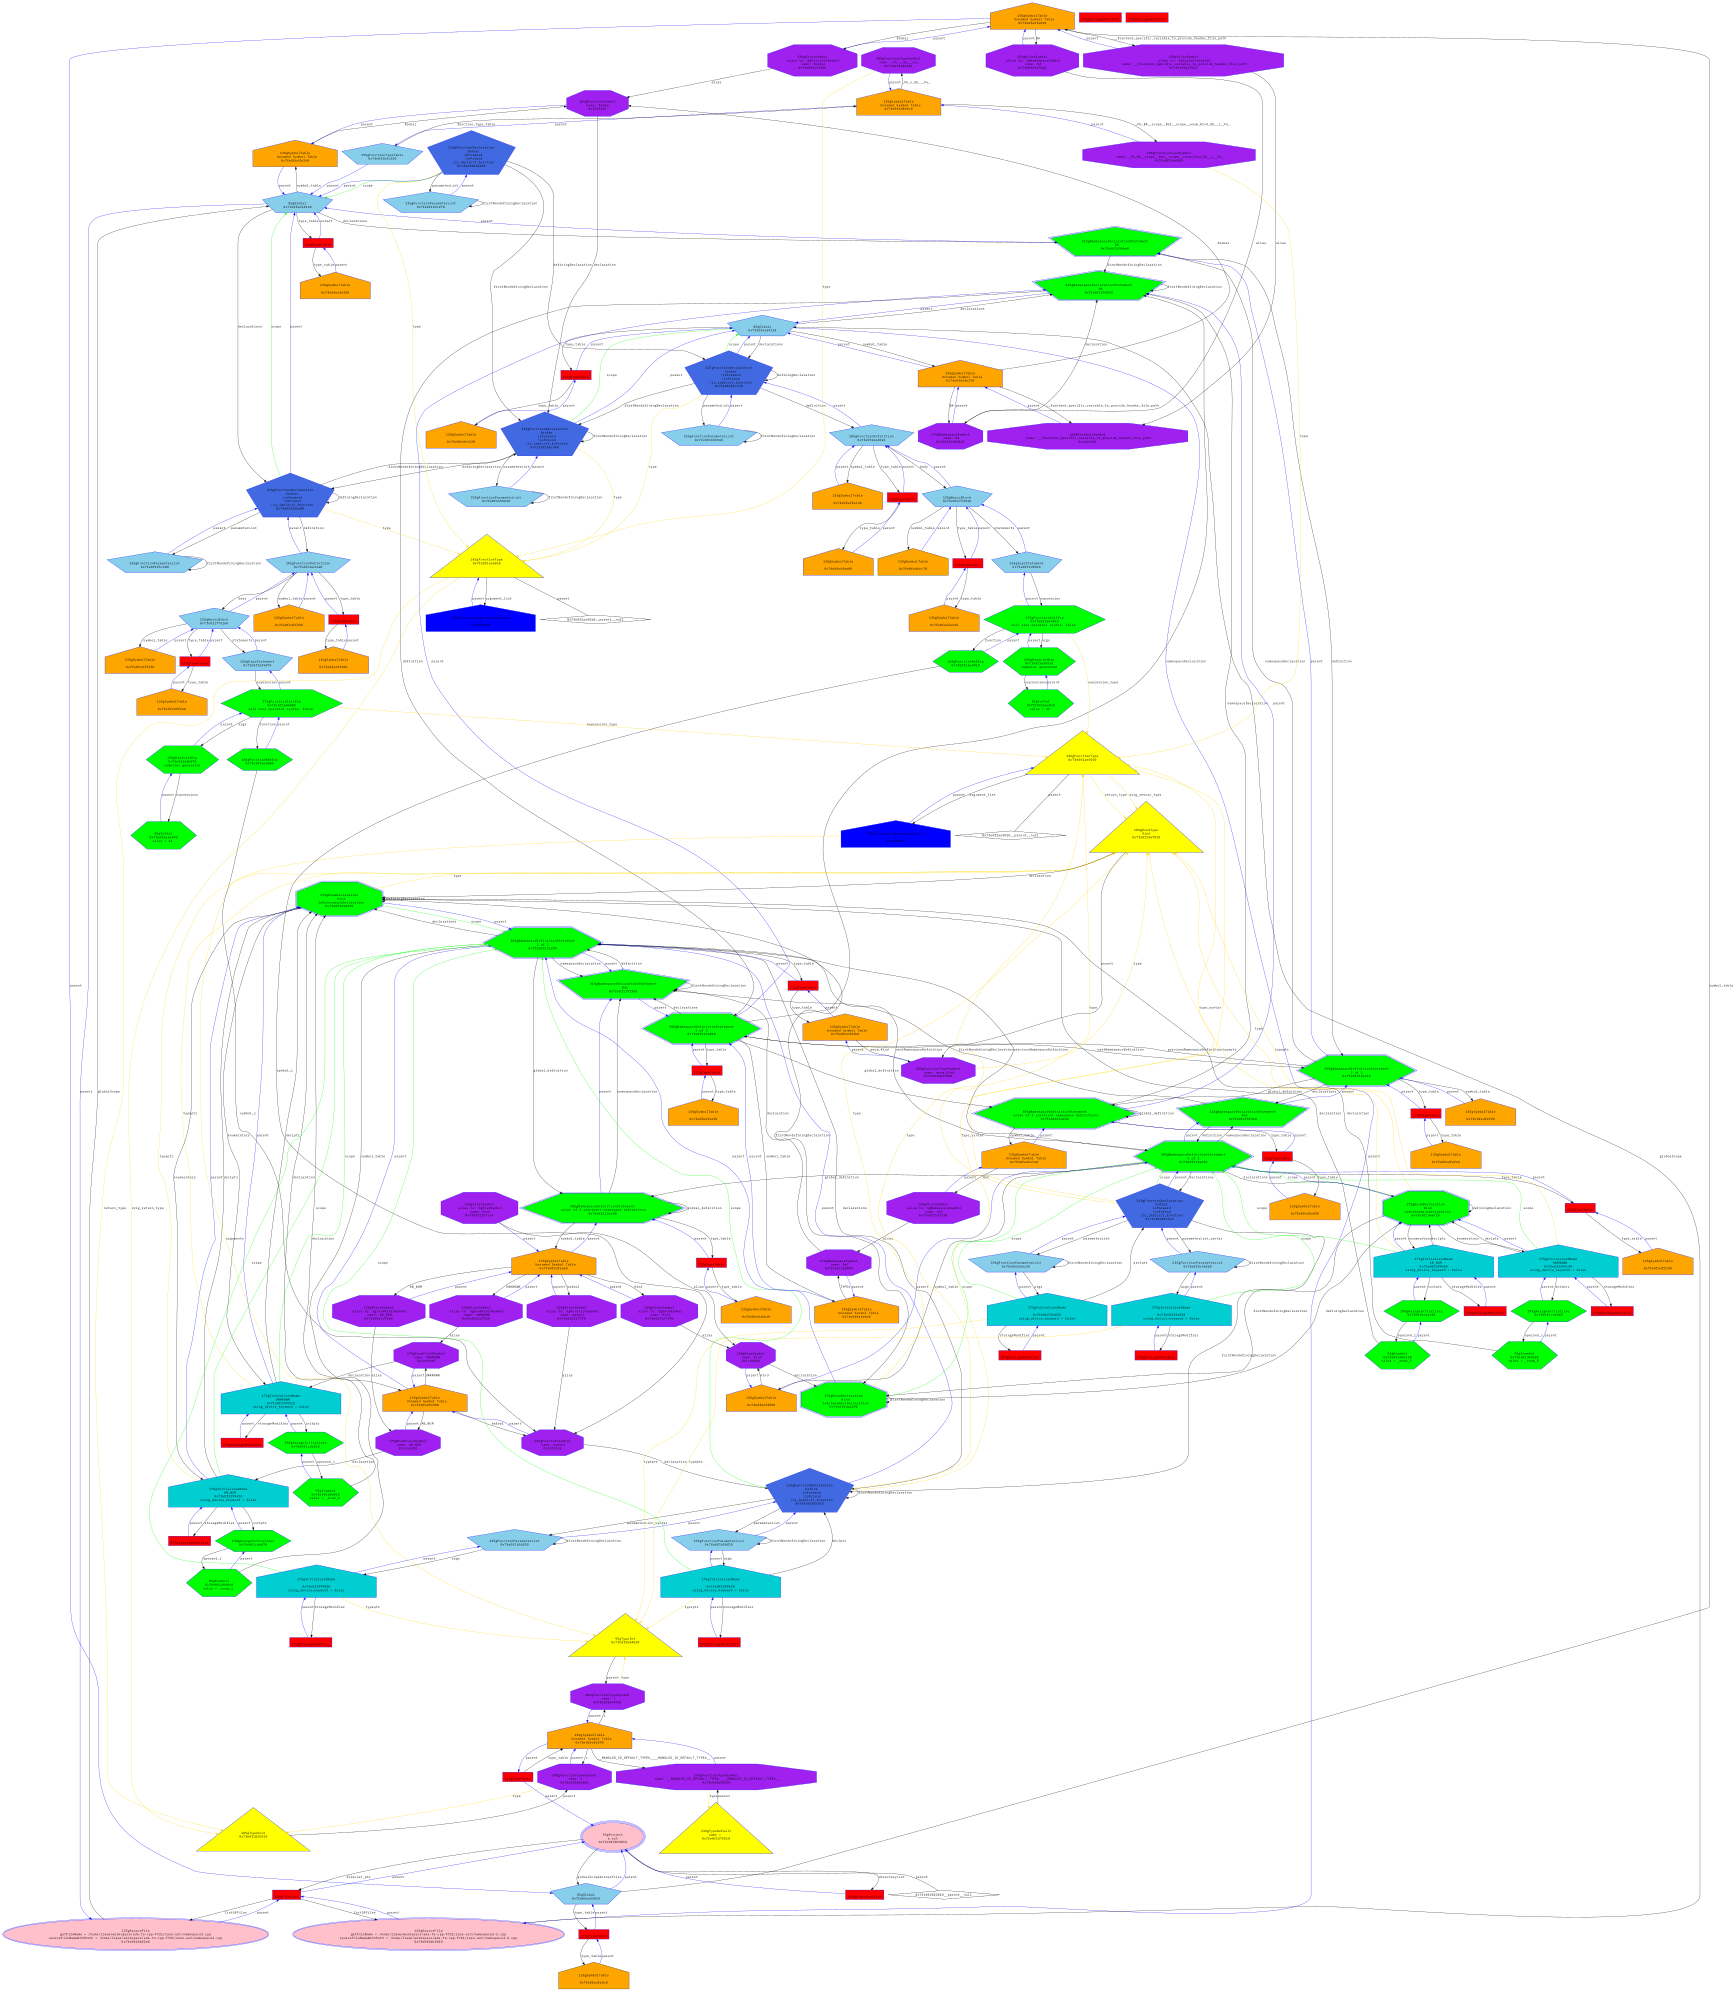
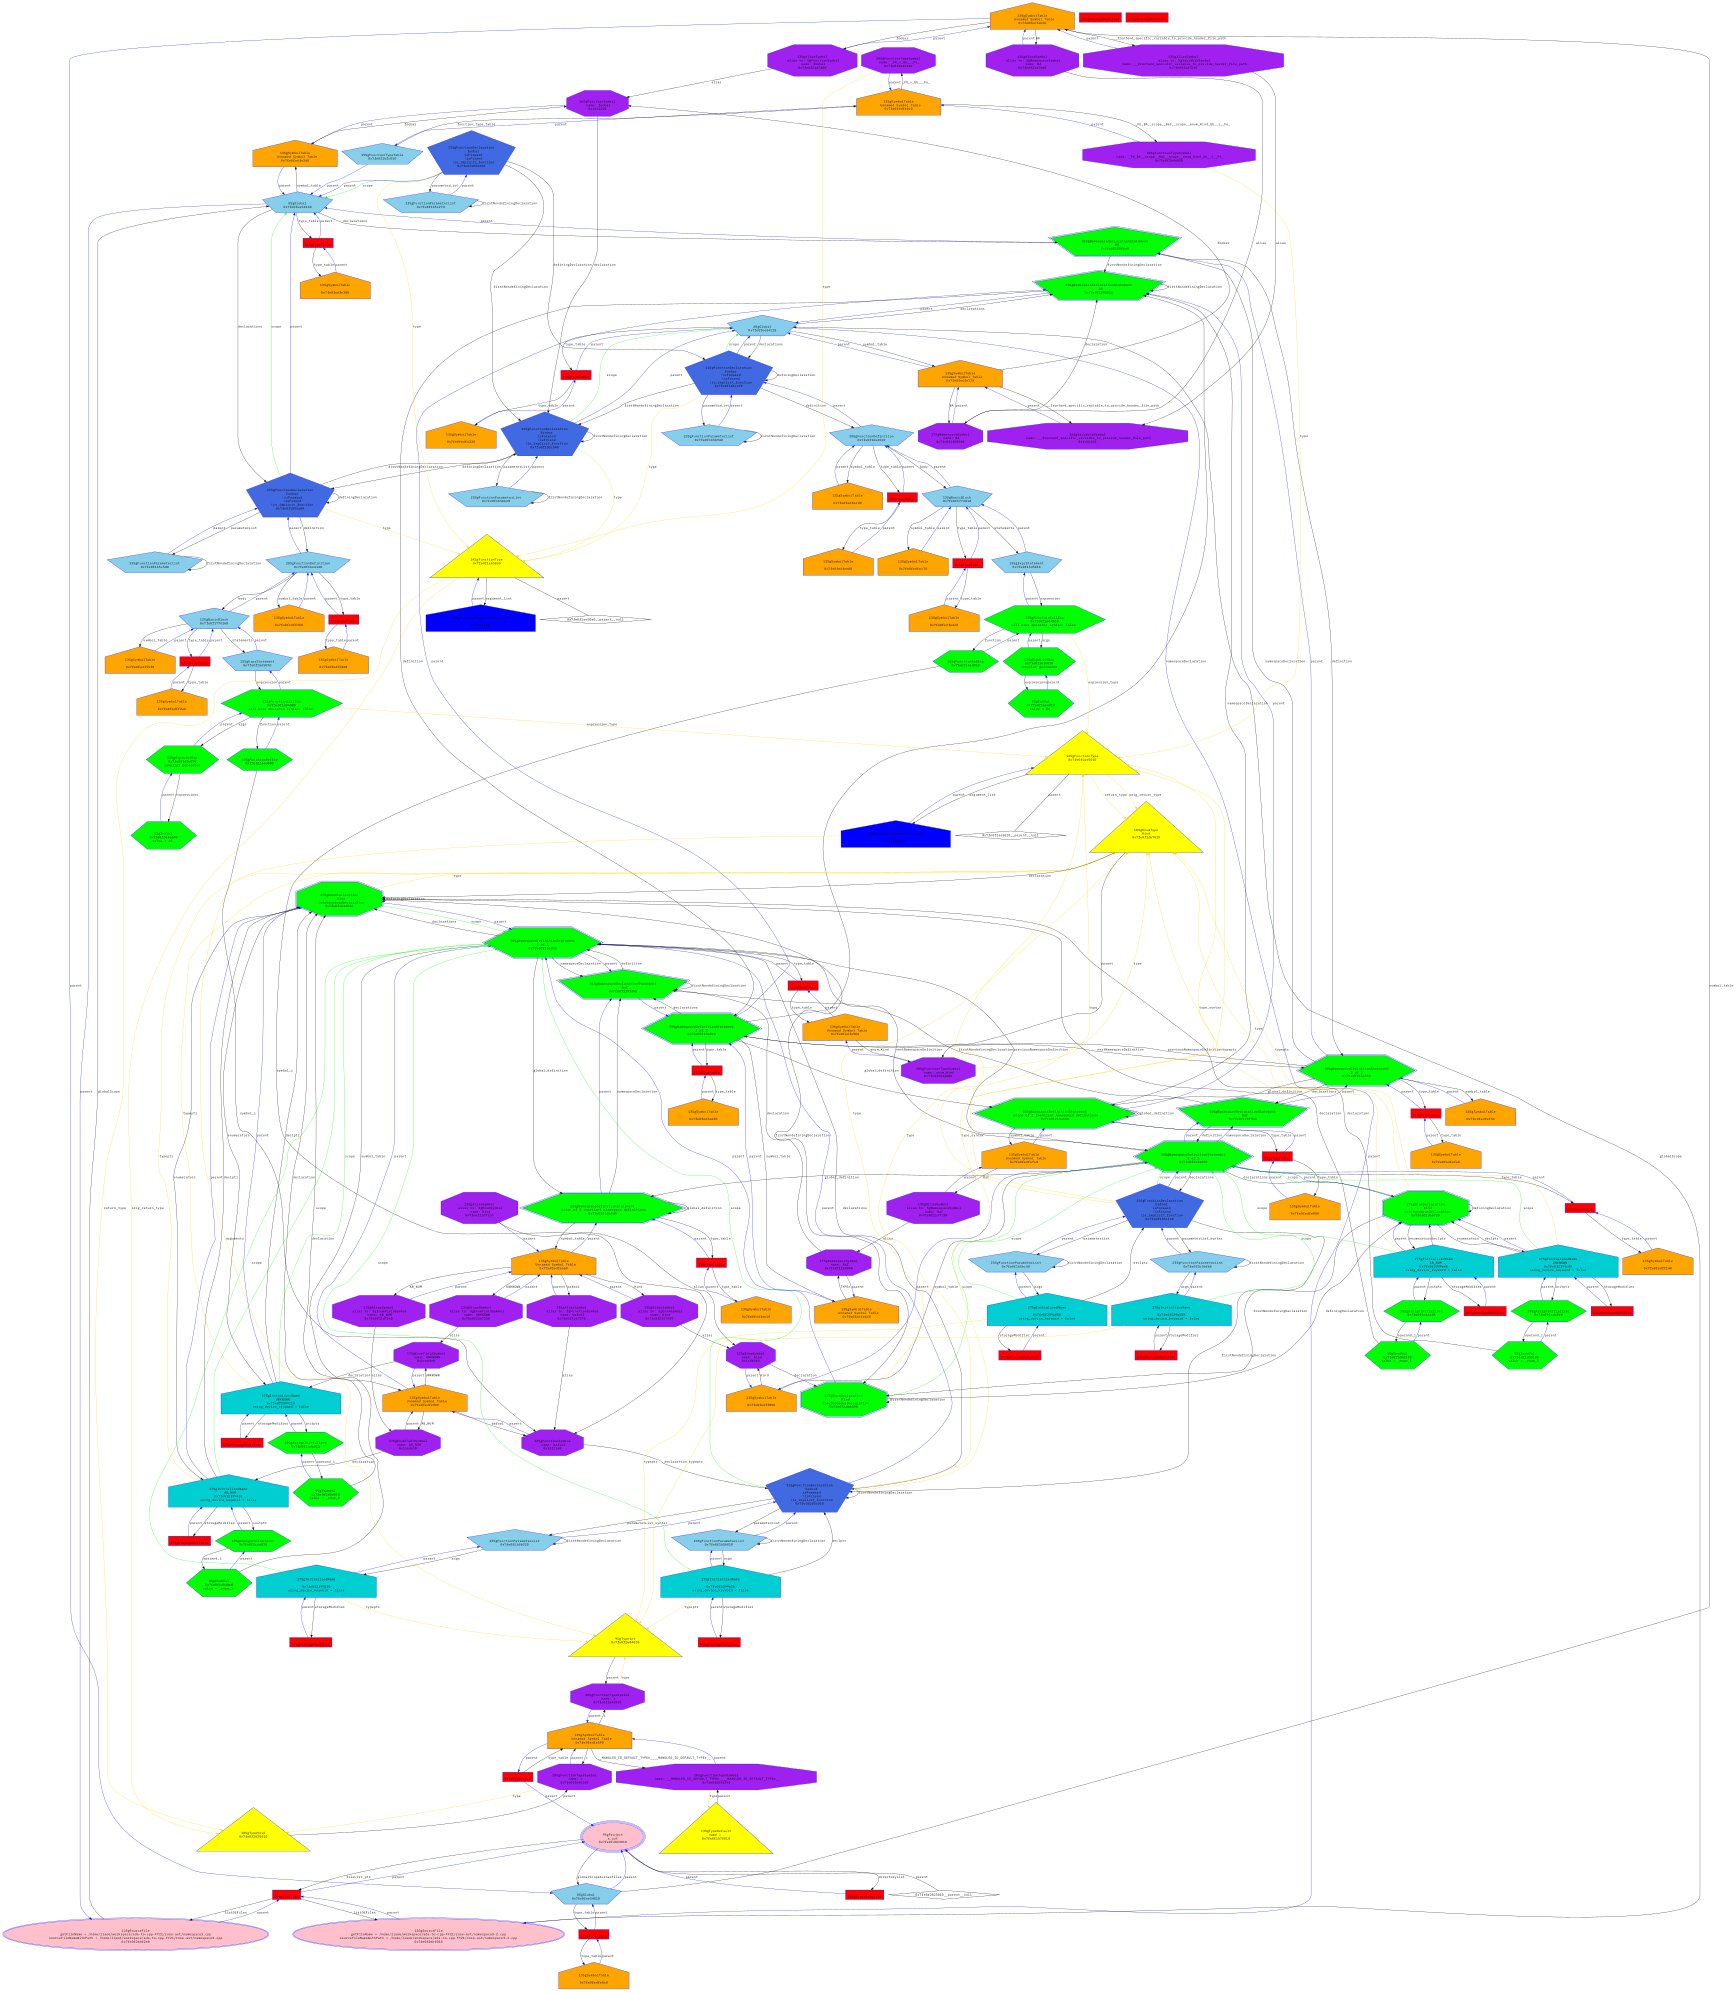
(594, 1977) -> (594, 1977)
